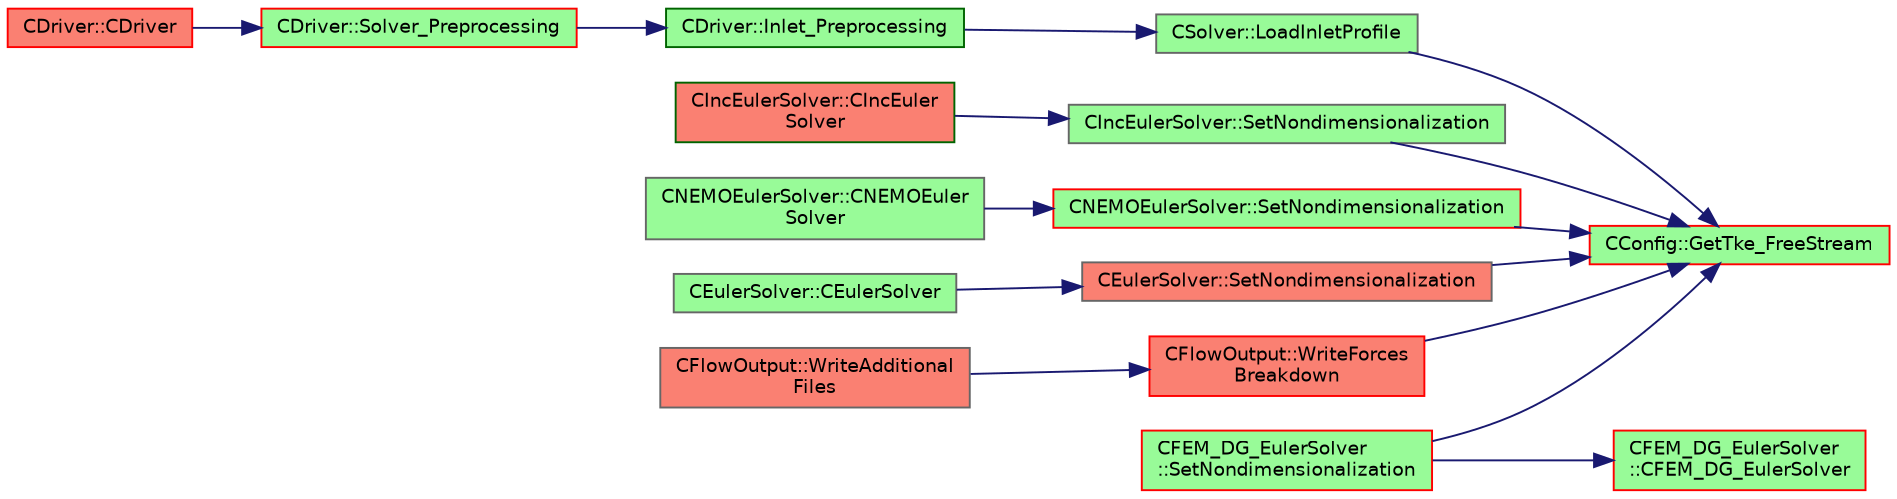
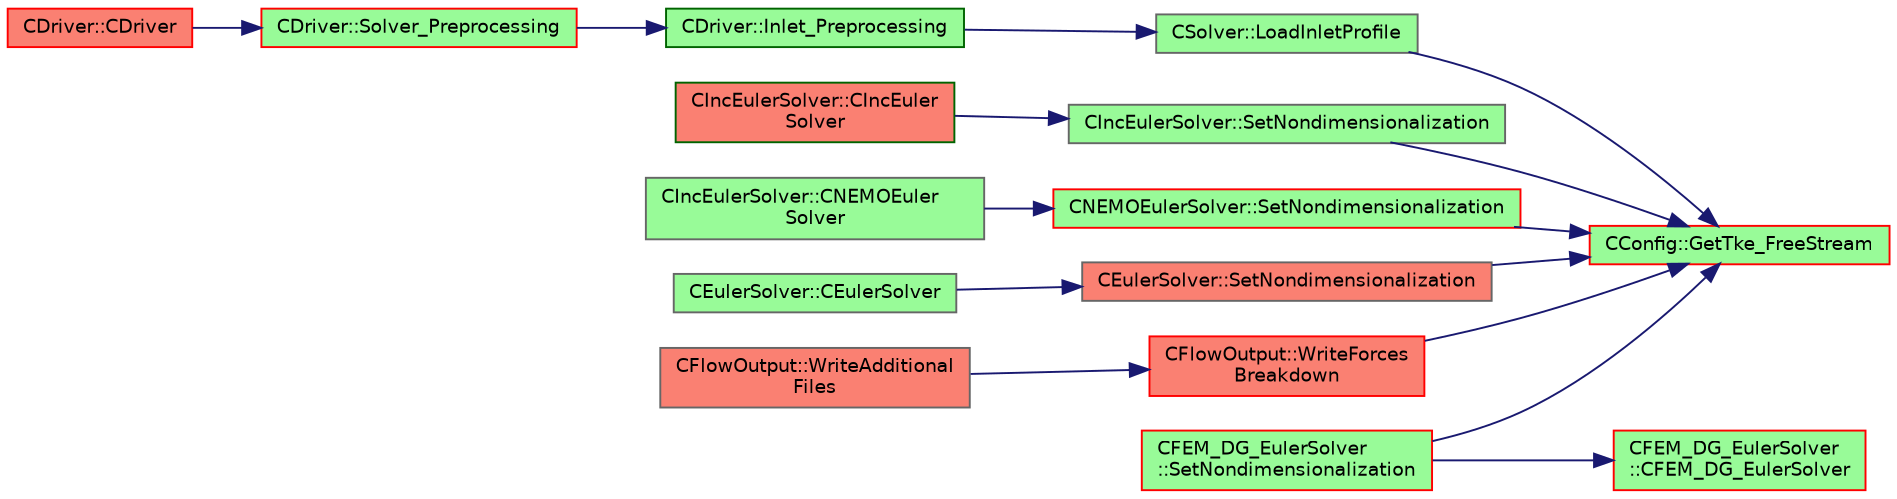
(815, 209) -> (815, 209)
